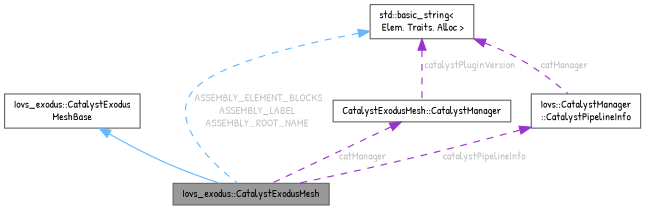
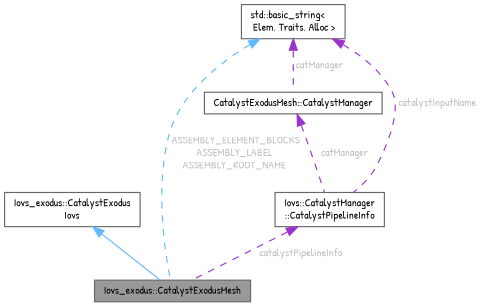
(469, 65) -> (318, 65)
(563, 65) -> (436, 103)
(72, 111) -> (72, 210)
(331, 155) -> (313, 158)
